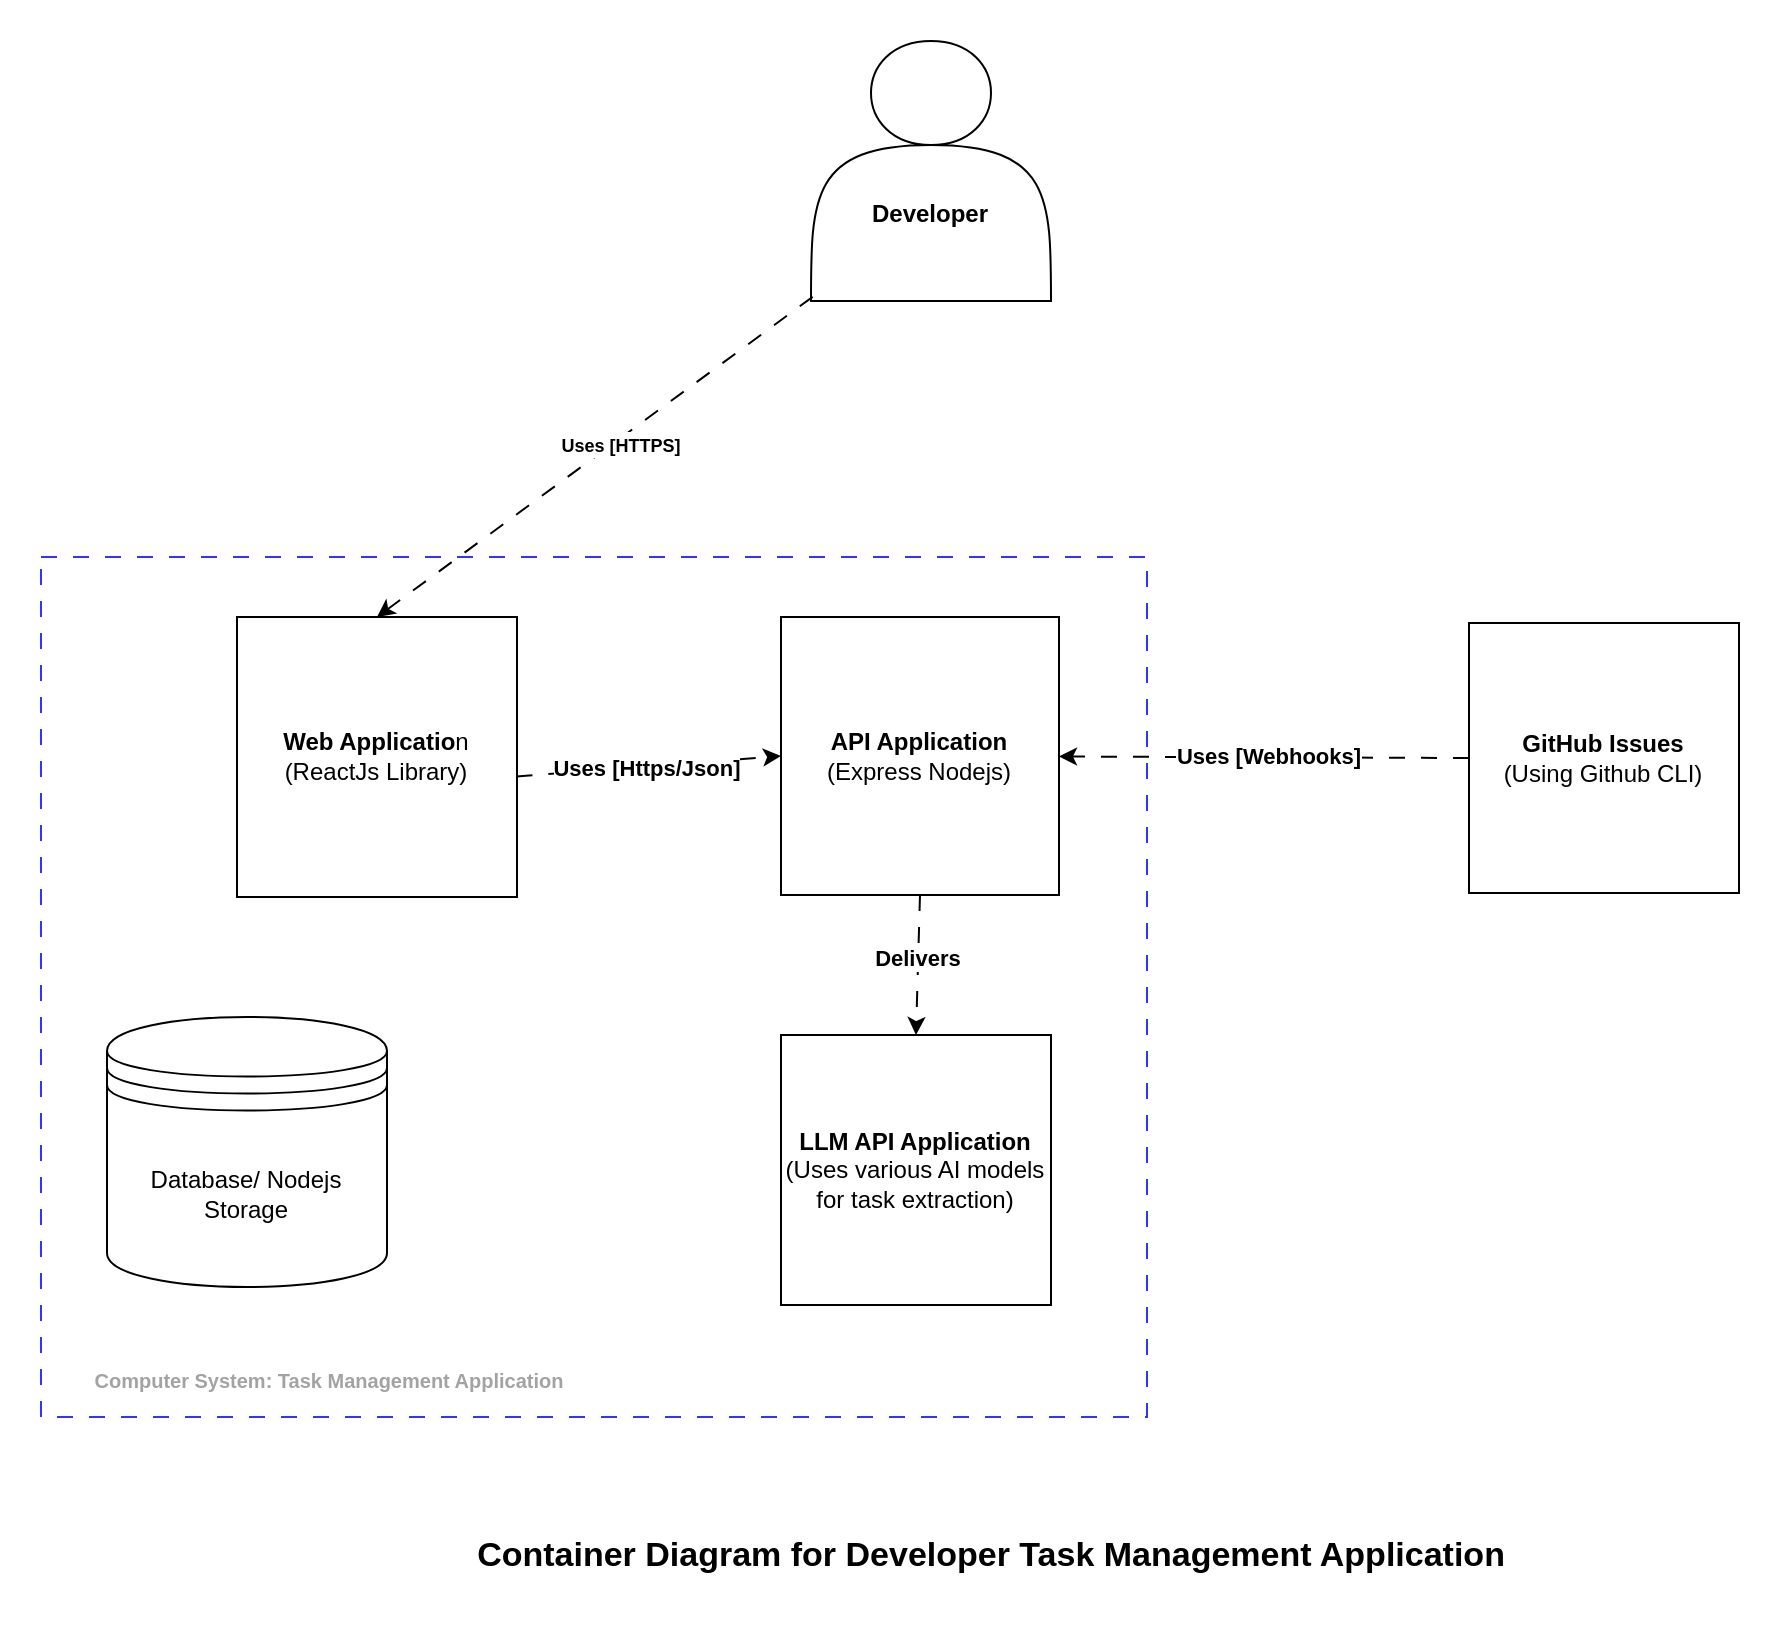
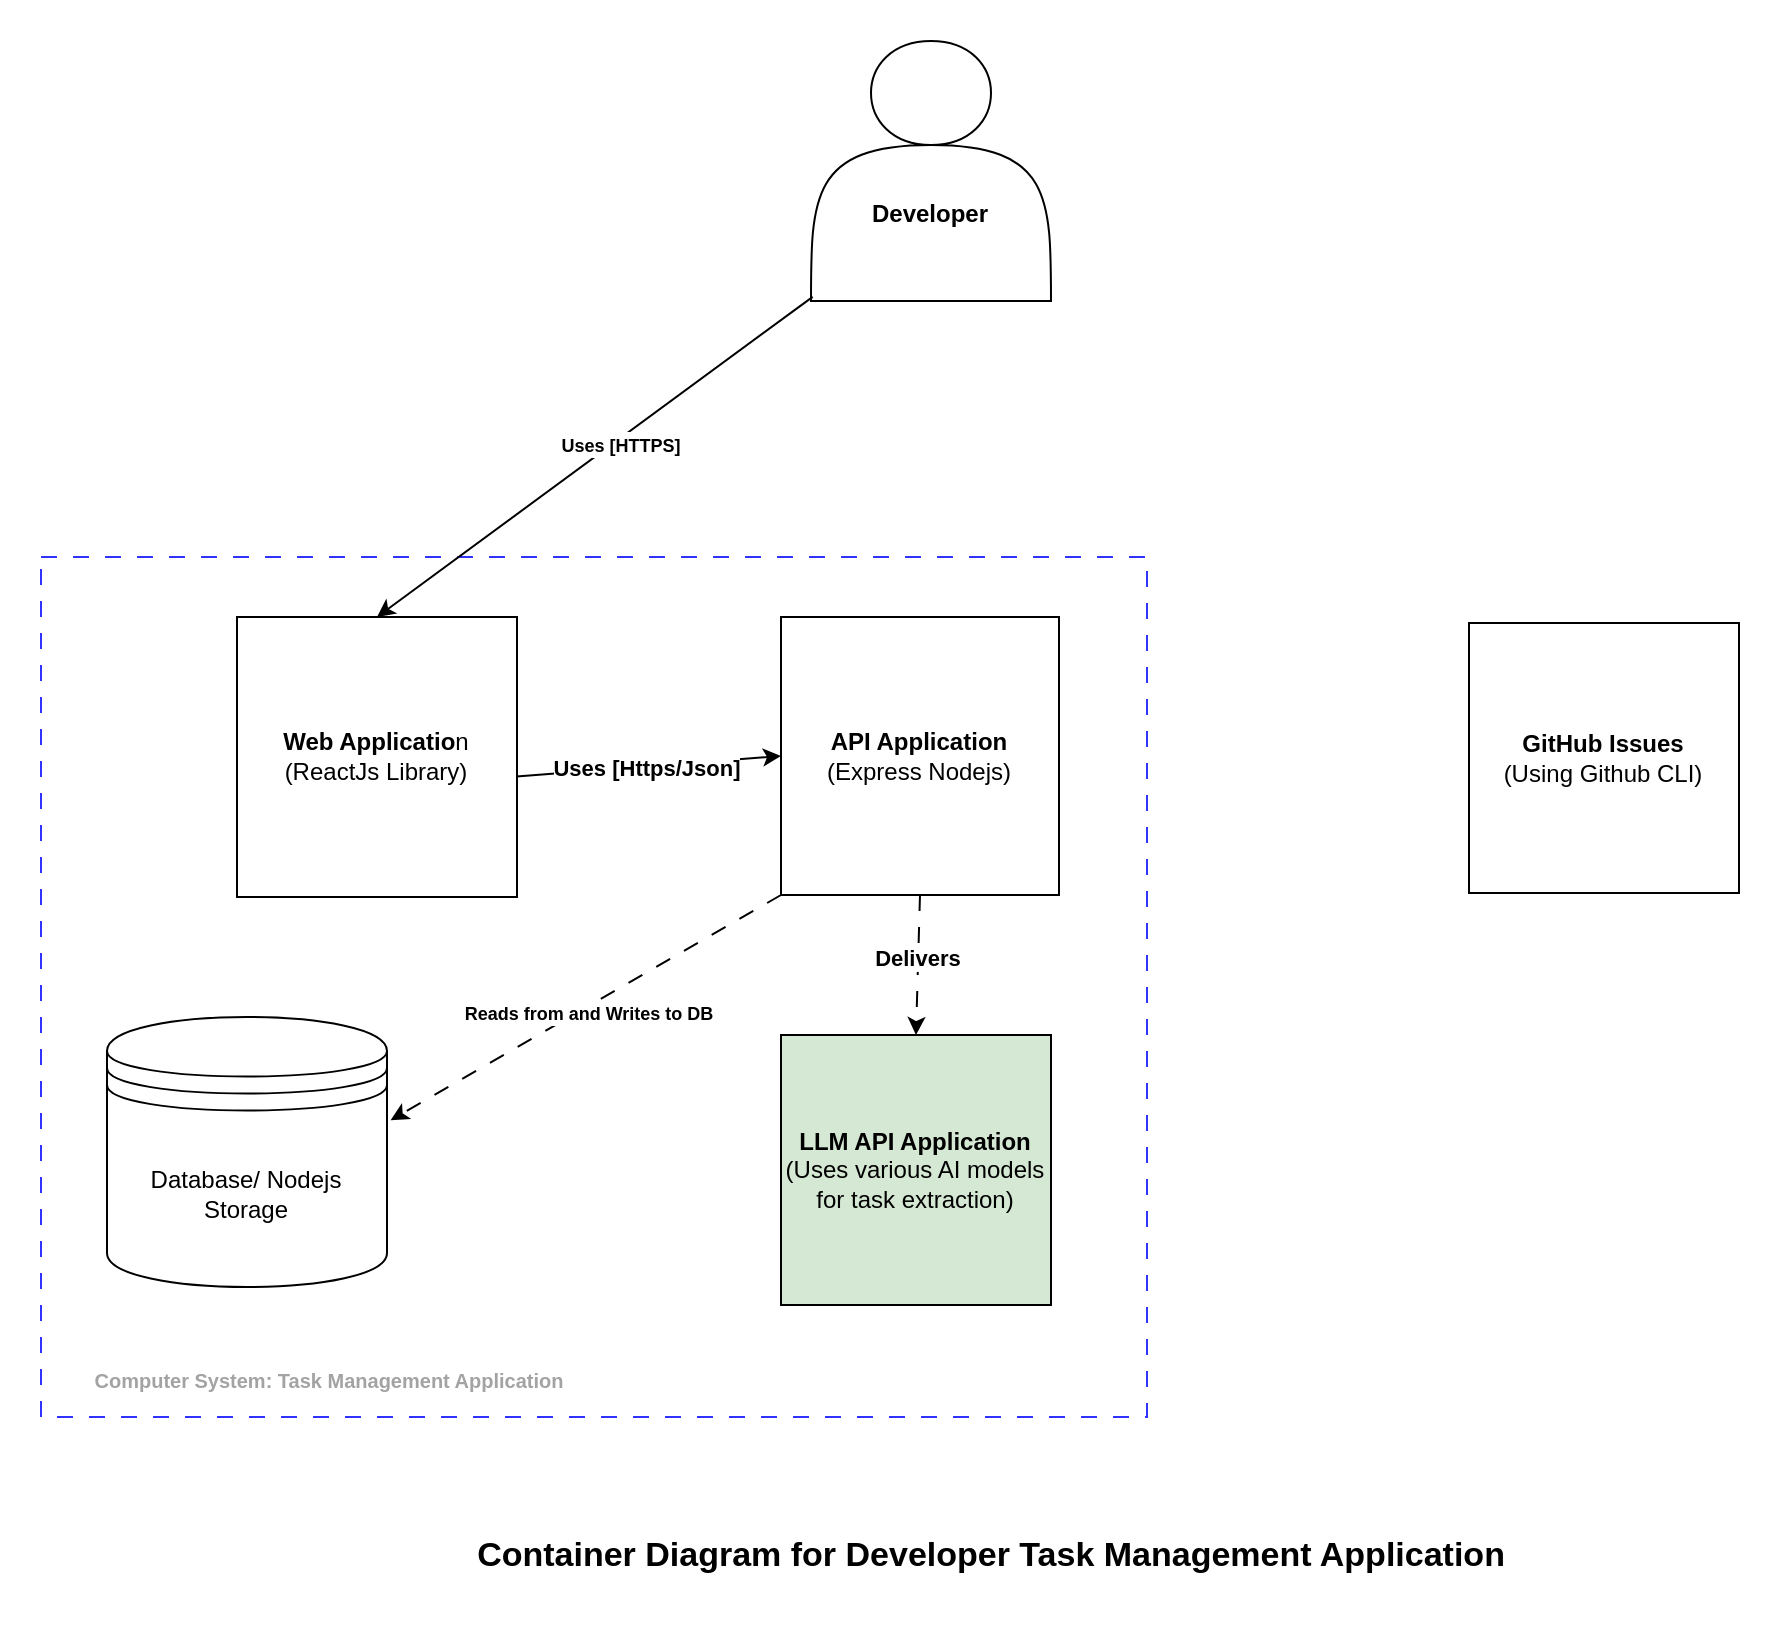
(510, 519) -> (510, 519)
(1269, 757) -> none
(539, 775) -> (539, 775)
none -> (564, 1020)
(916, 1170) -> (916, 1170)
